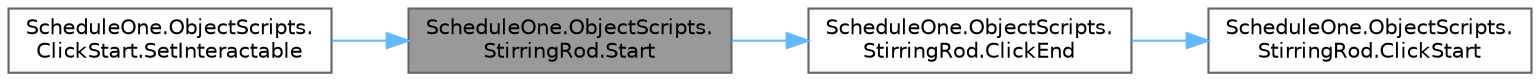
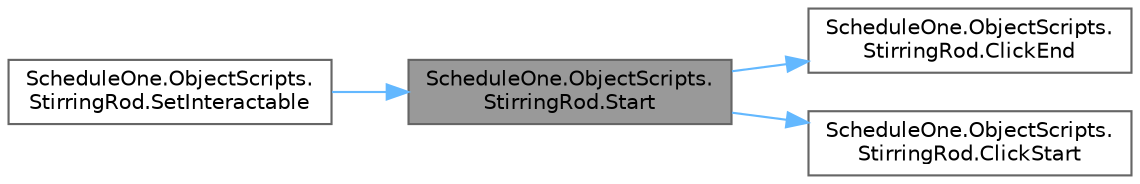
(170, 41) -> (170, 92)
(1159, 41) -> (759, 116)
